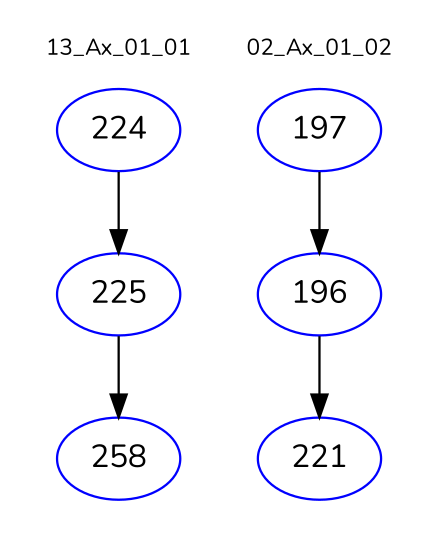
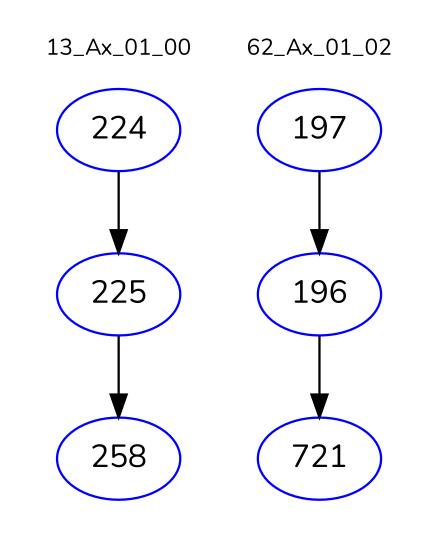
(119, 49) -> (119, 49)
(319, 49) -> (319, 49)
(319, 459) -> (319, 459)
